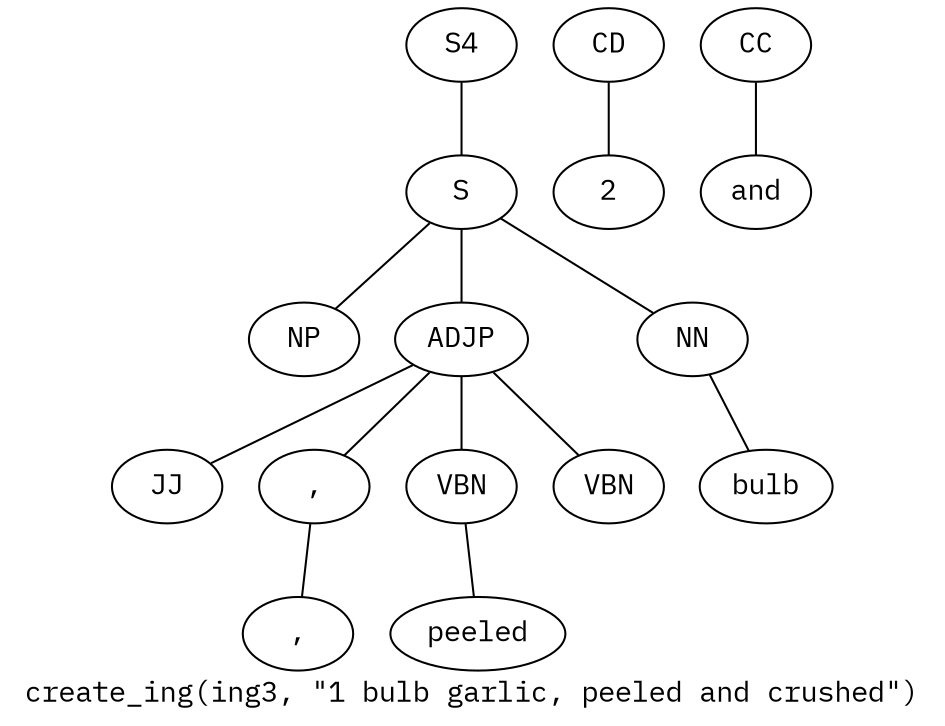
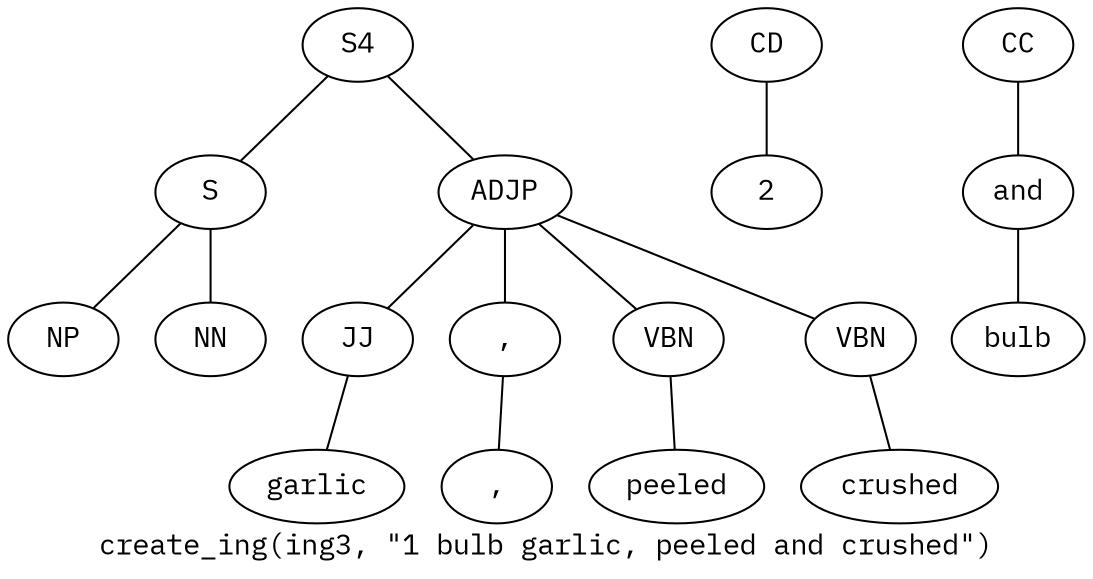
(462, 266) -> (430, 118)
(729, 413) -> (1018, 266)
none -> (317, 487)
none -> (900, 487)
